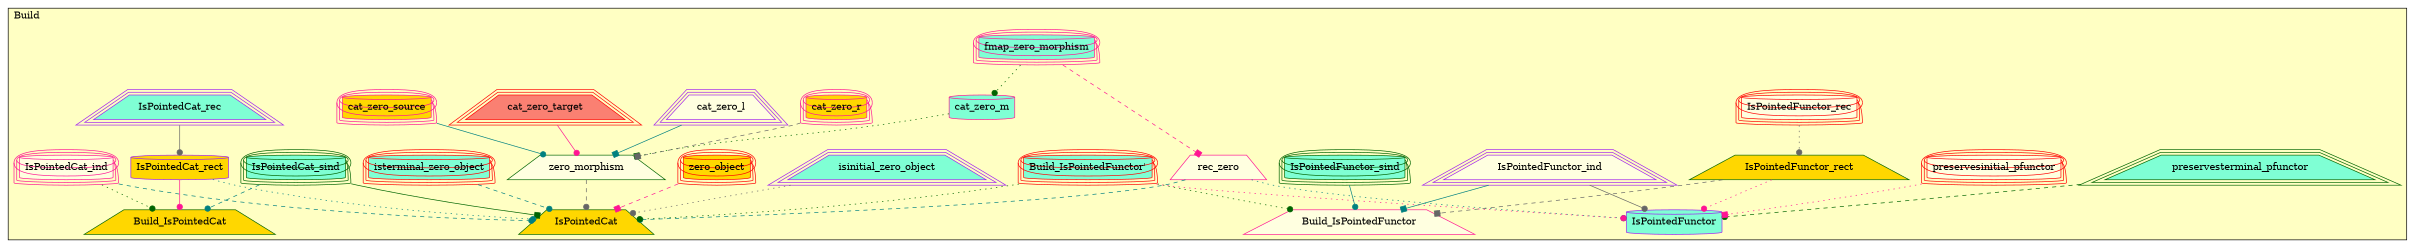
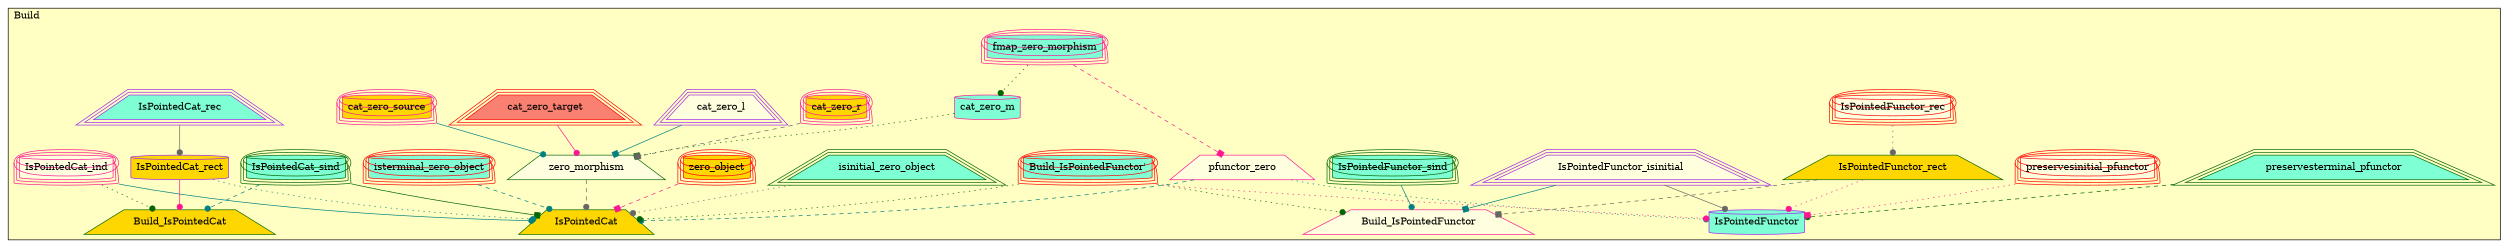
(887, 167) -> (887, 167)
(1218, 167) -> (1242, 167)
(1550, 167) -> (1621, 167)
(323, 210) -> (323, 210)
